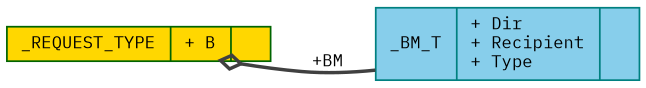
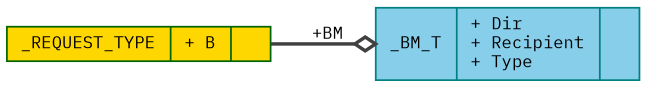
(308, 72) -> (313, 44)
